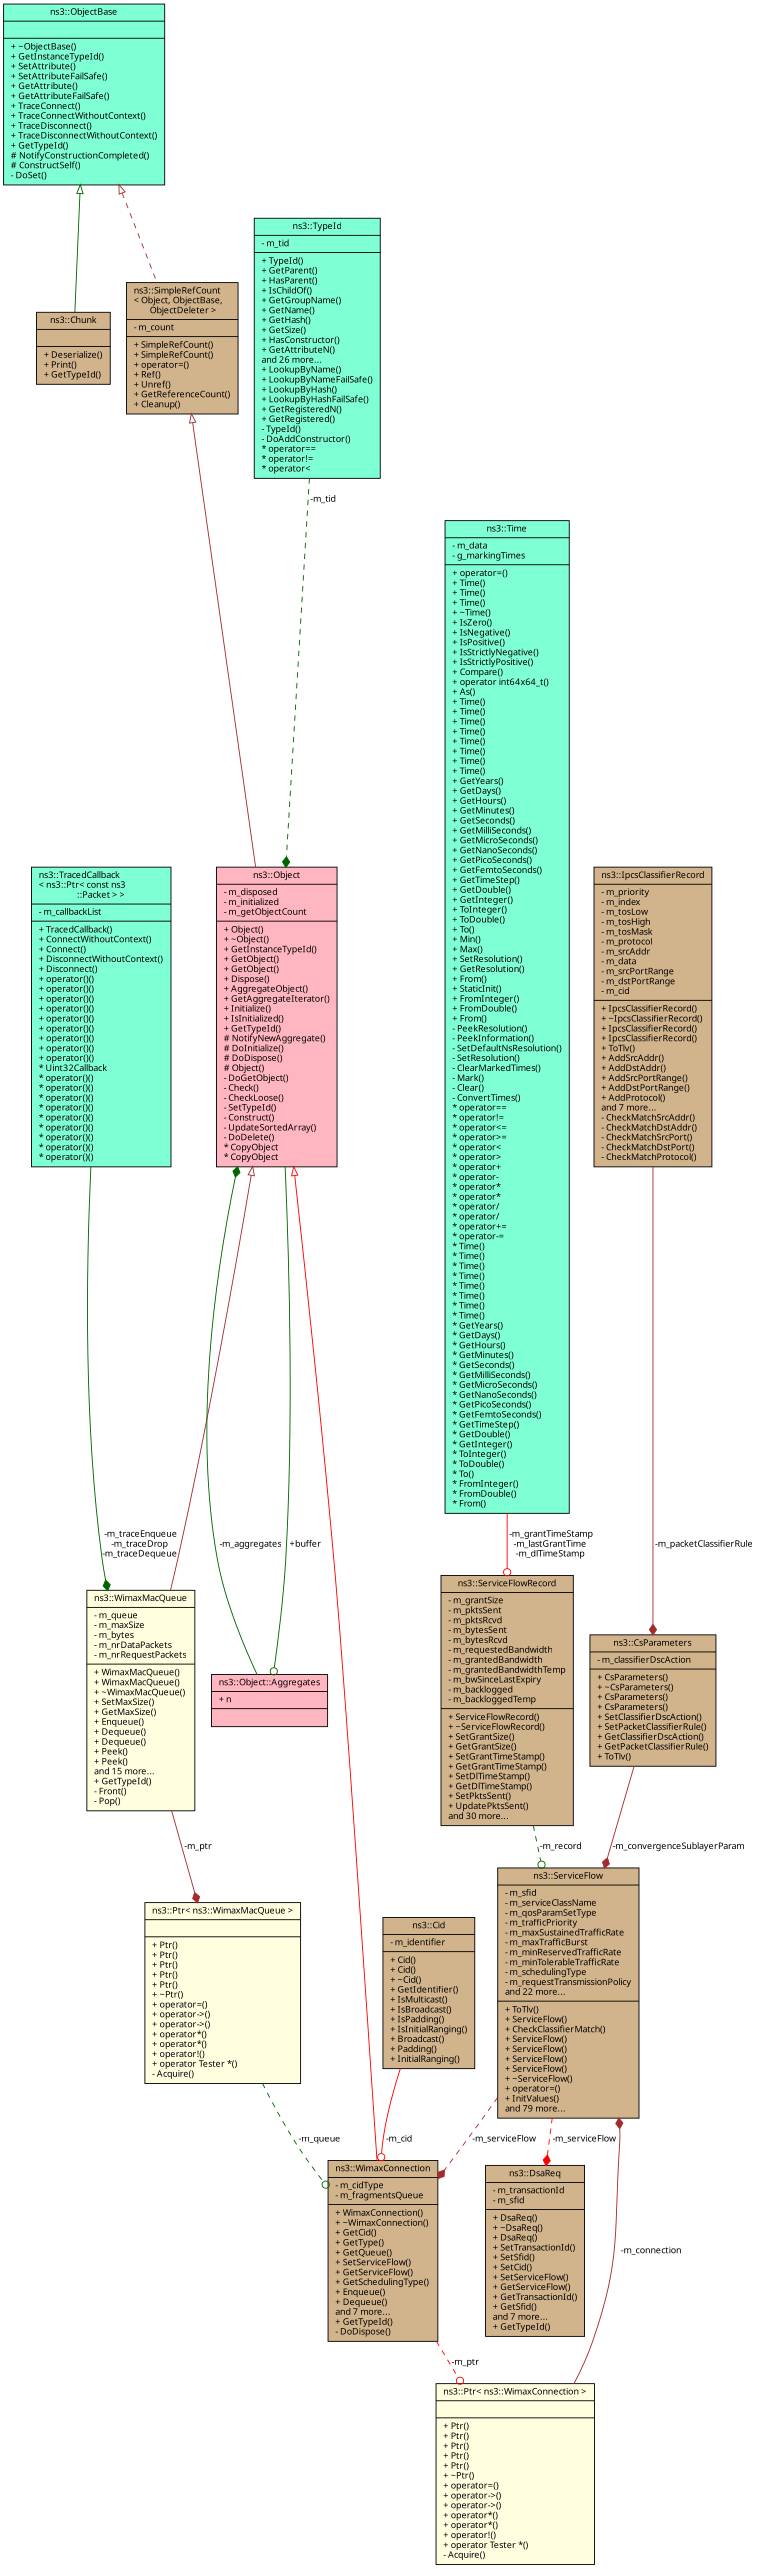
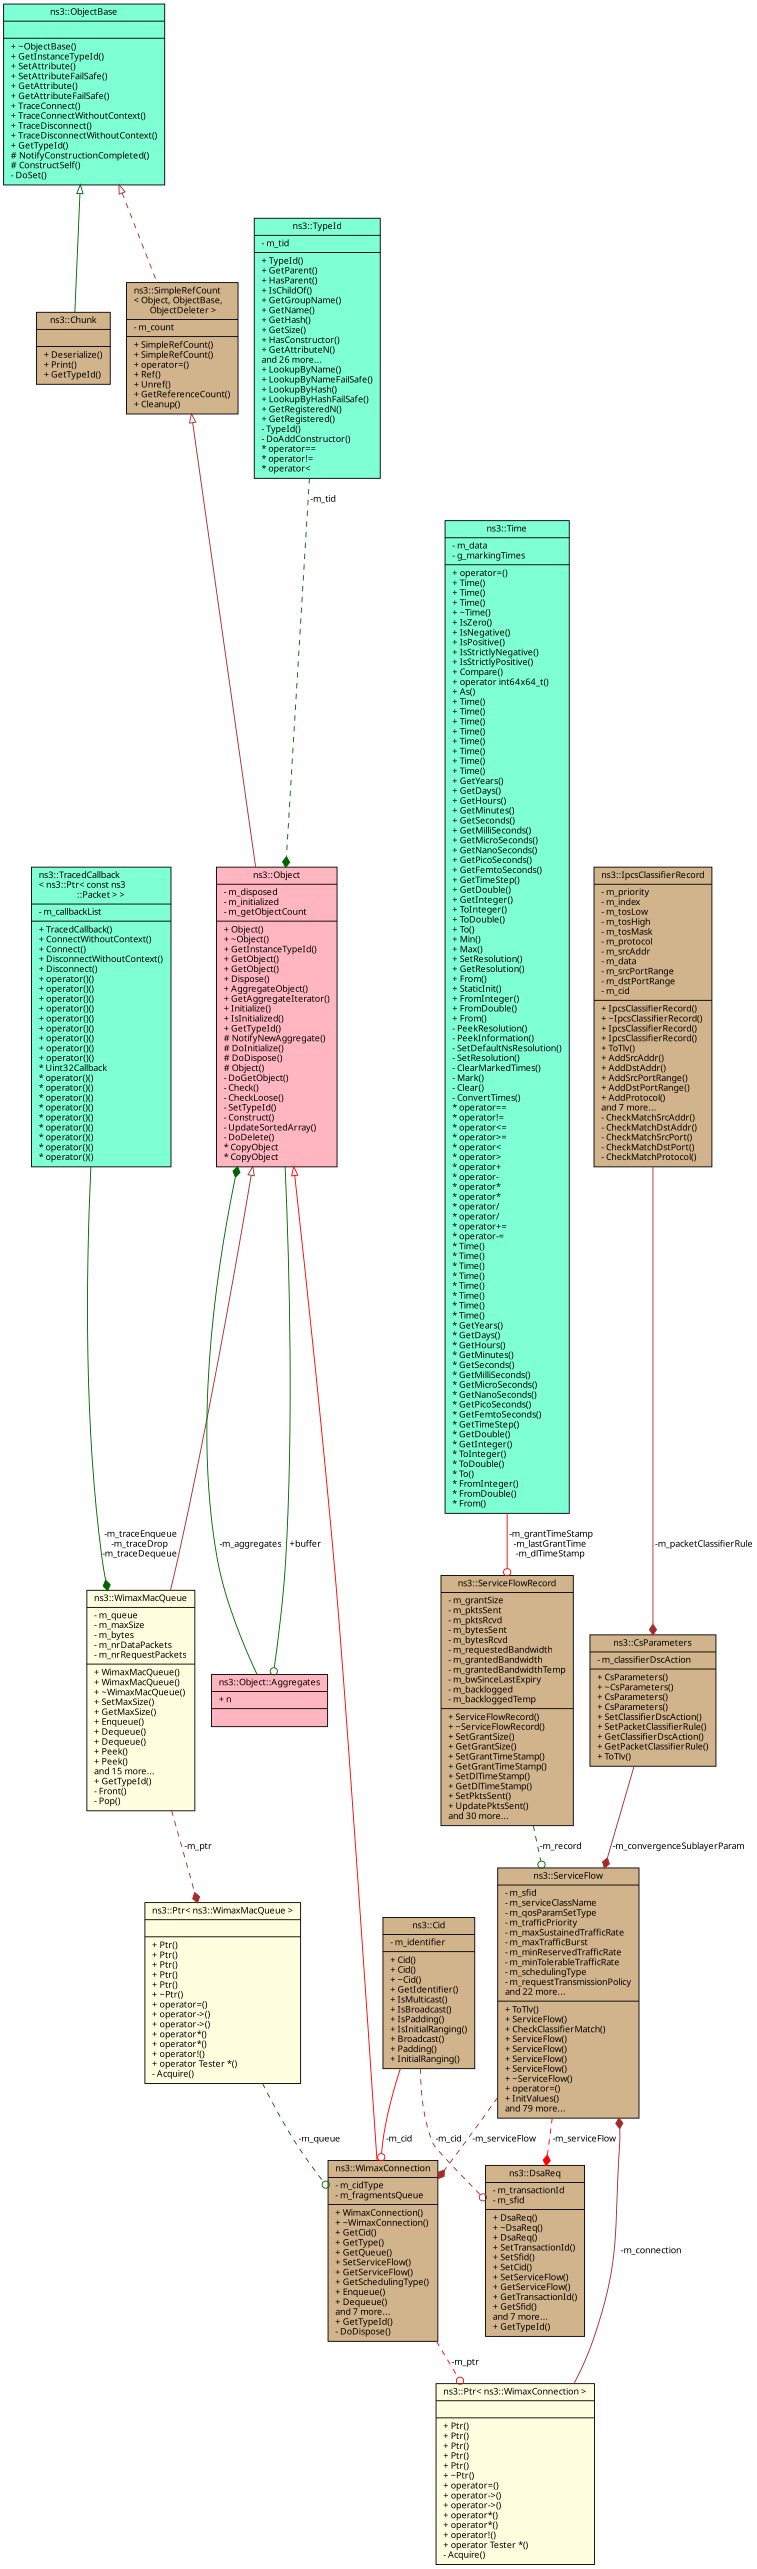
(183, 1851) -> (183, 1851)
none -> (432, 2140)
